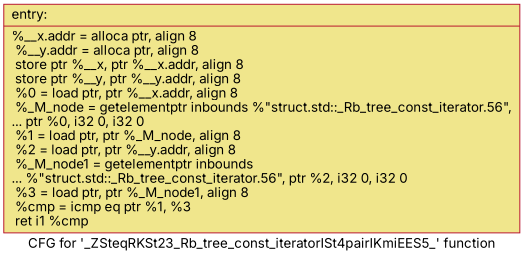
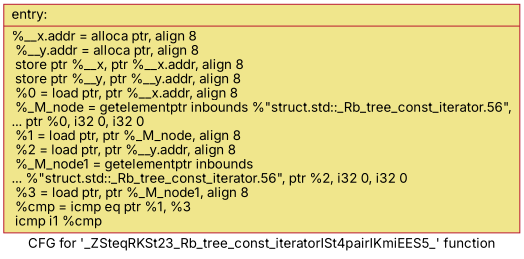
(50, 222) -> (57, 222)
